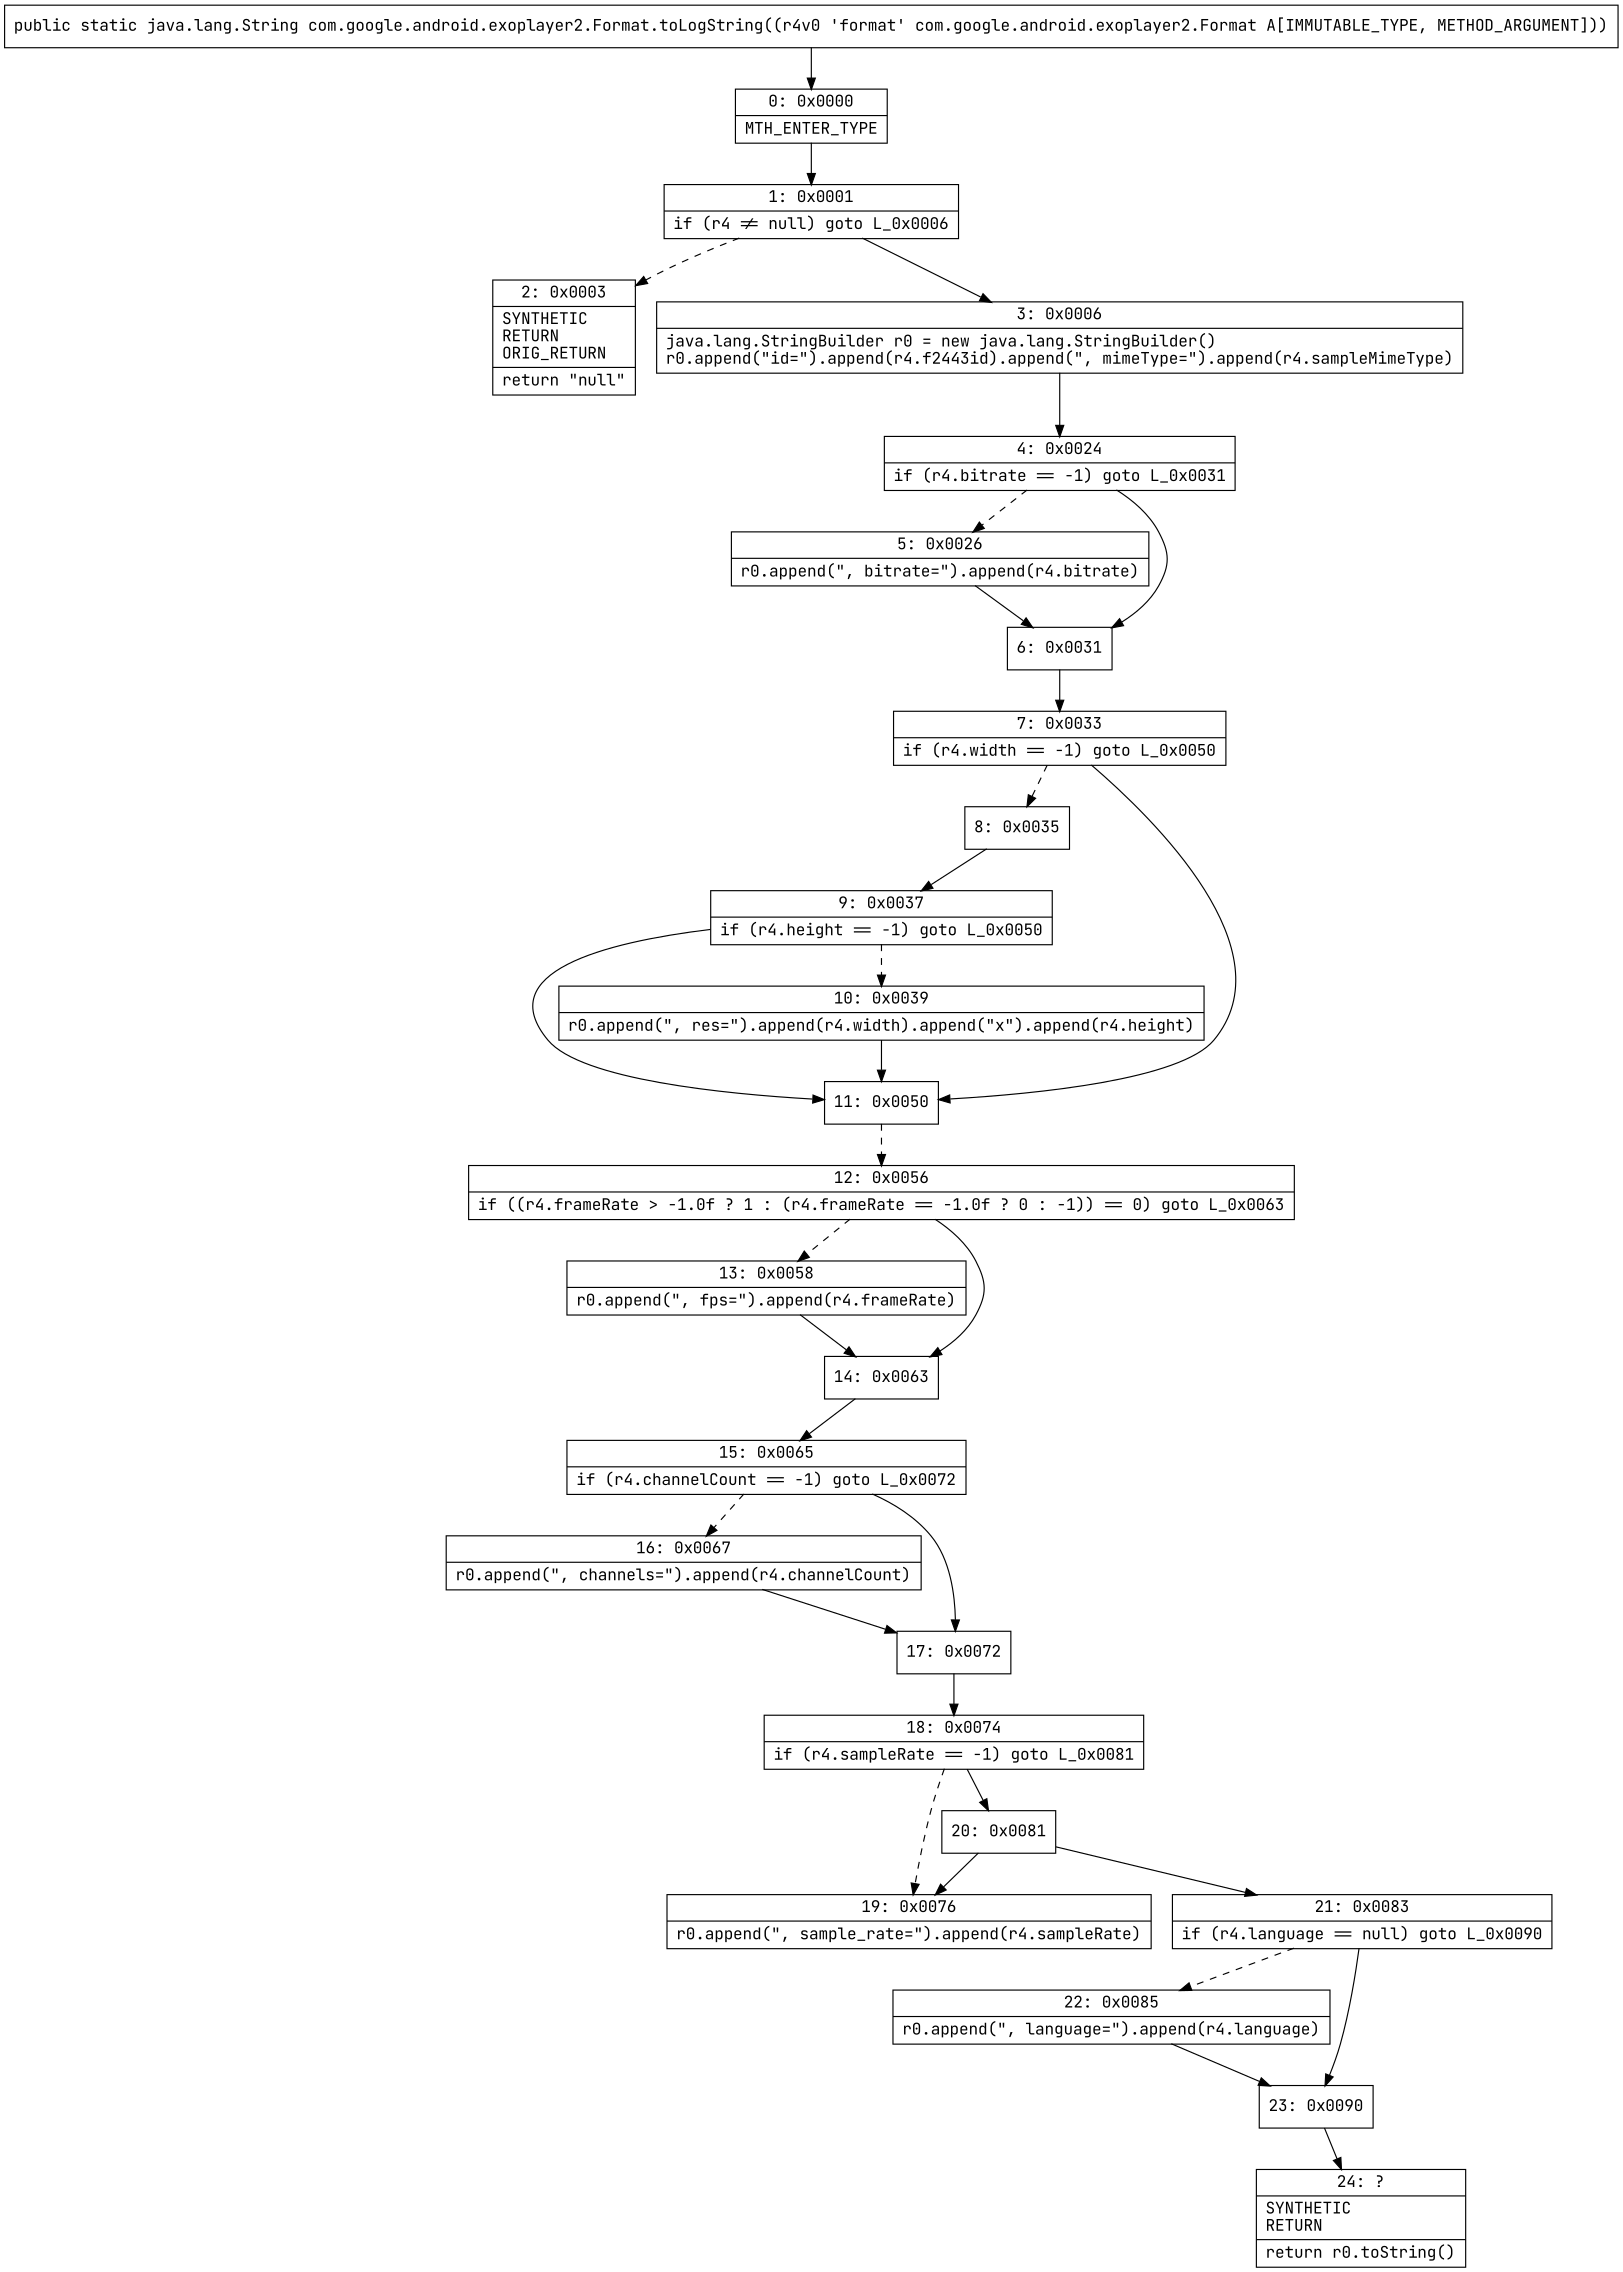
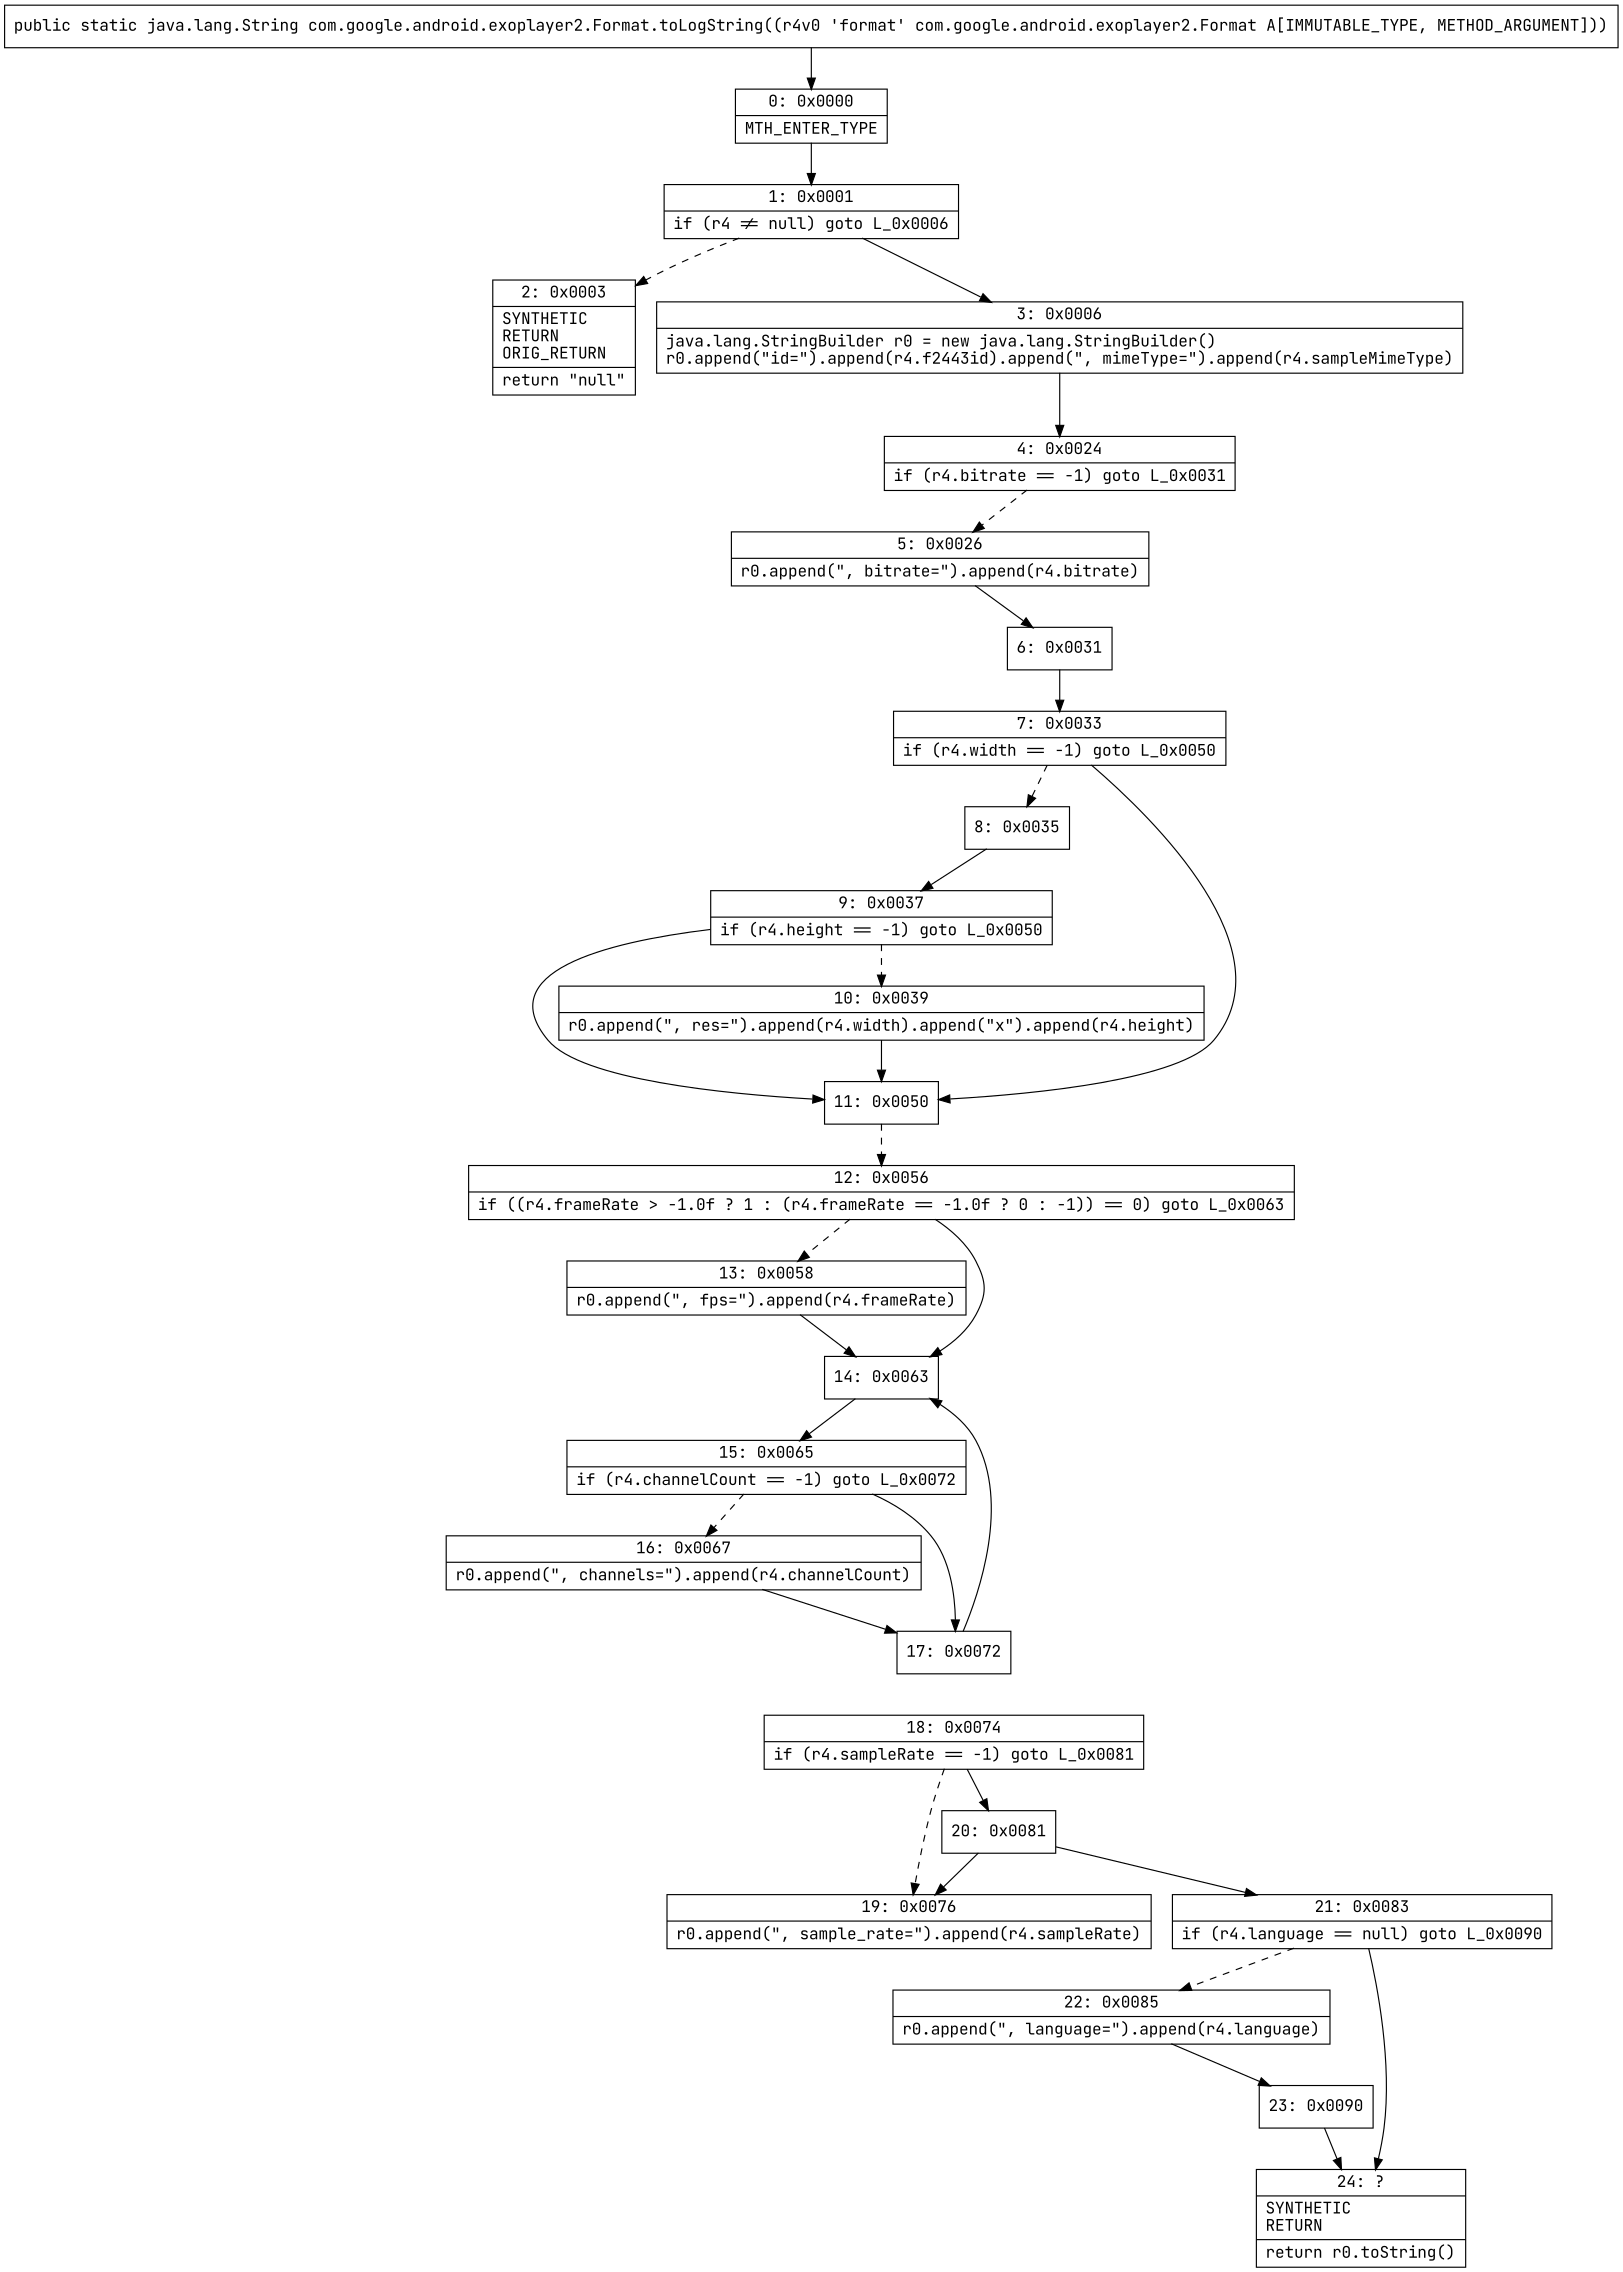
(1167, 555) -> none
(954, 1689) -> (991, 1511)
(1348, 2013) -> (1385, 2053)
